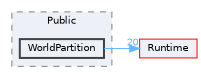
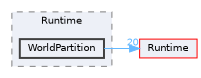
(62, 21) -> (62, 21)
